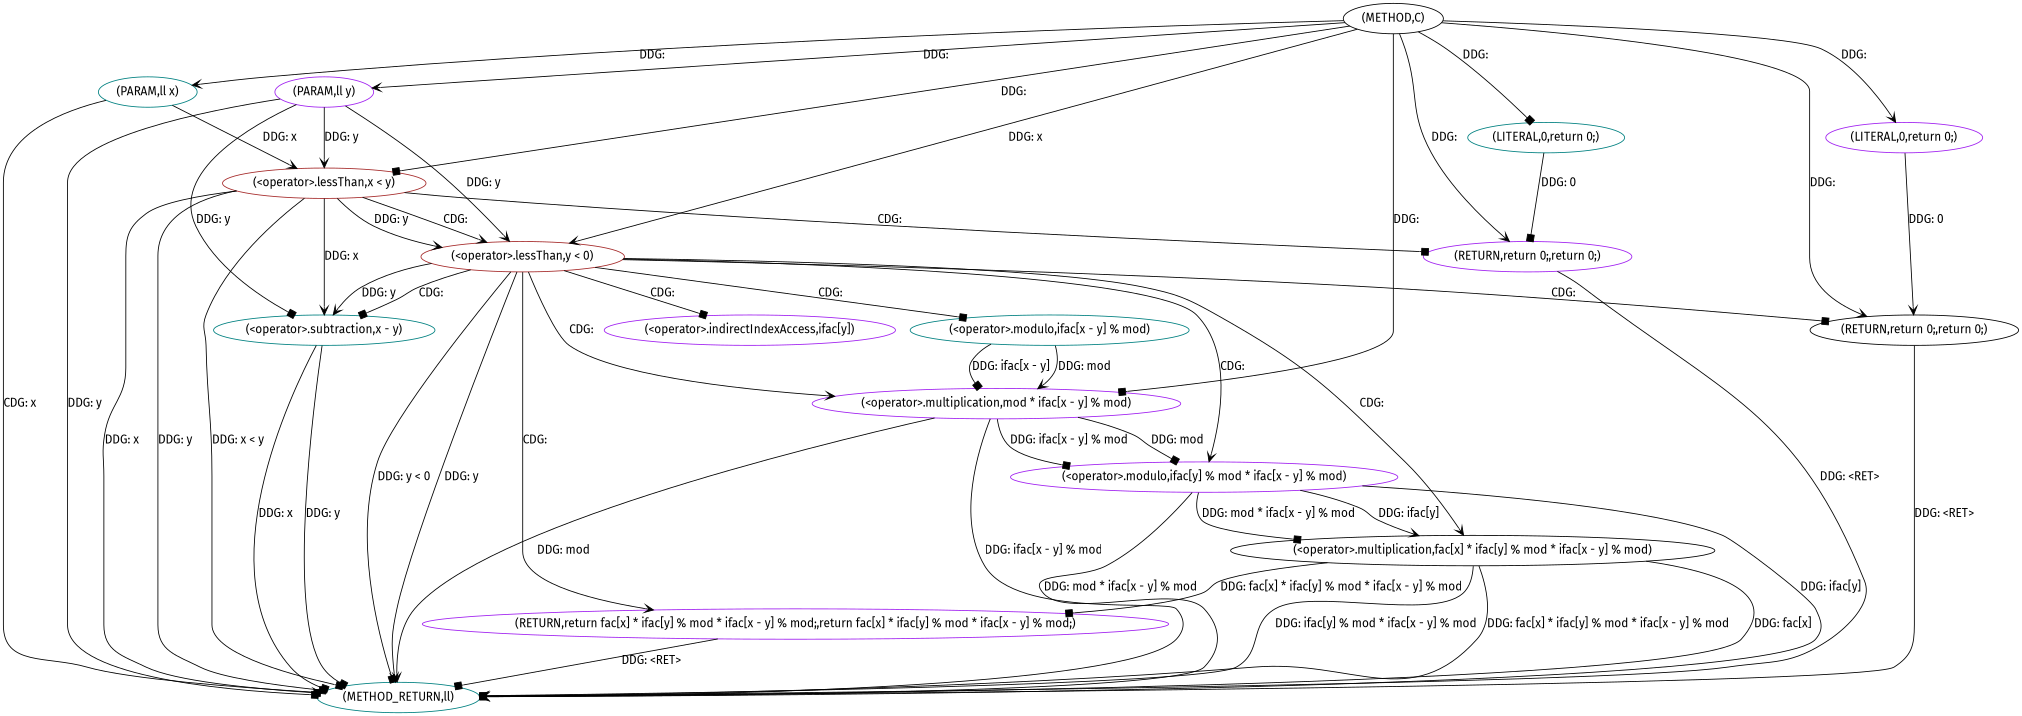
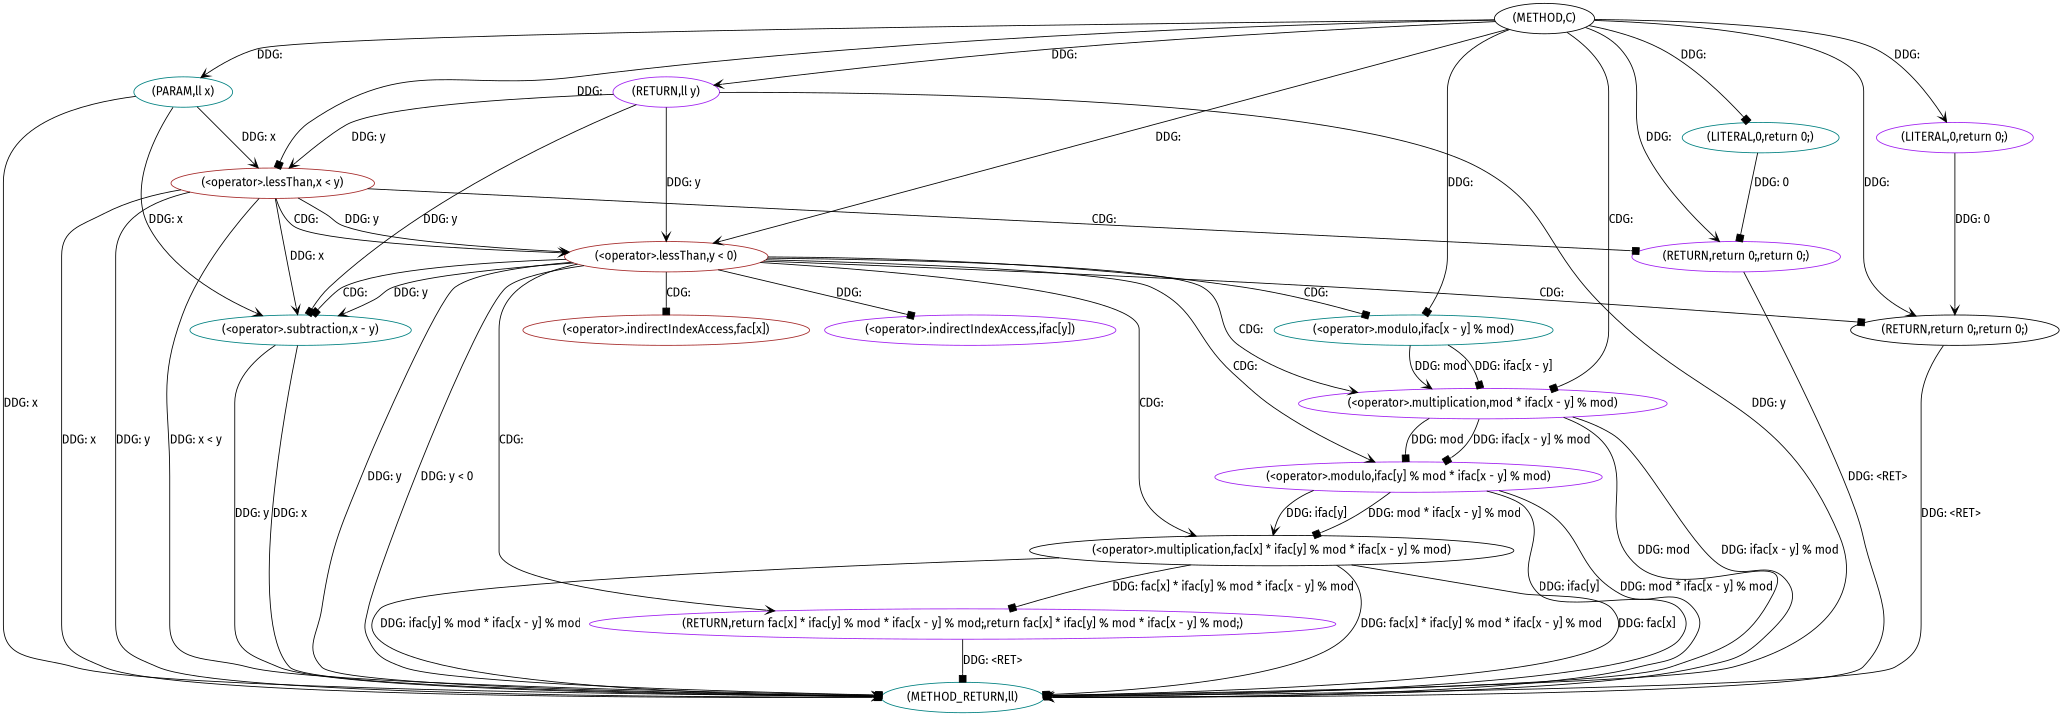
(324, 92) -> (666, 92)
(1026, 138) -> (1170, 138)
none -> (1447, 147)
(1408, 220) -> (1623, 220)
none -> (152, 231)
(664, 293) -> (850, 293)
none -> (666, 330)
(20, 404) -> (21, 404)
